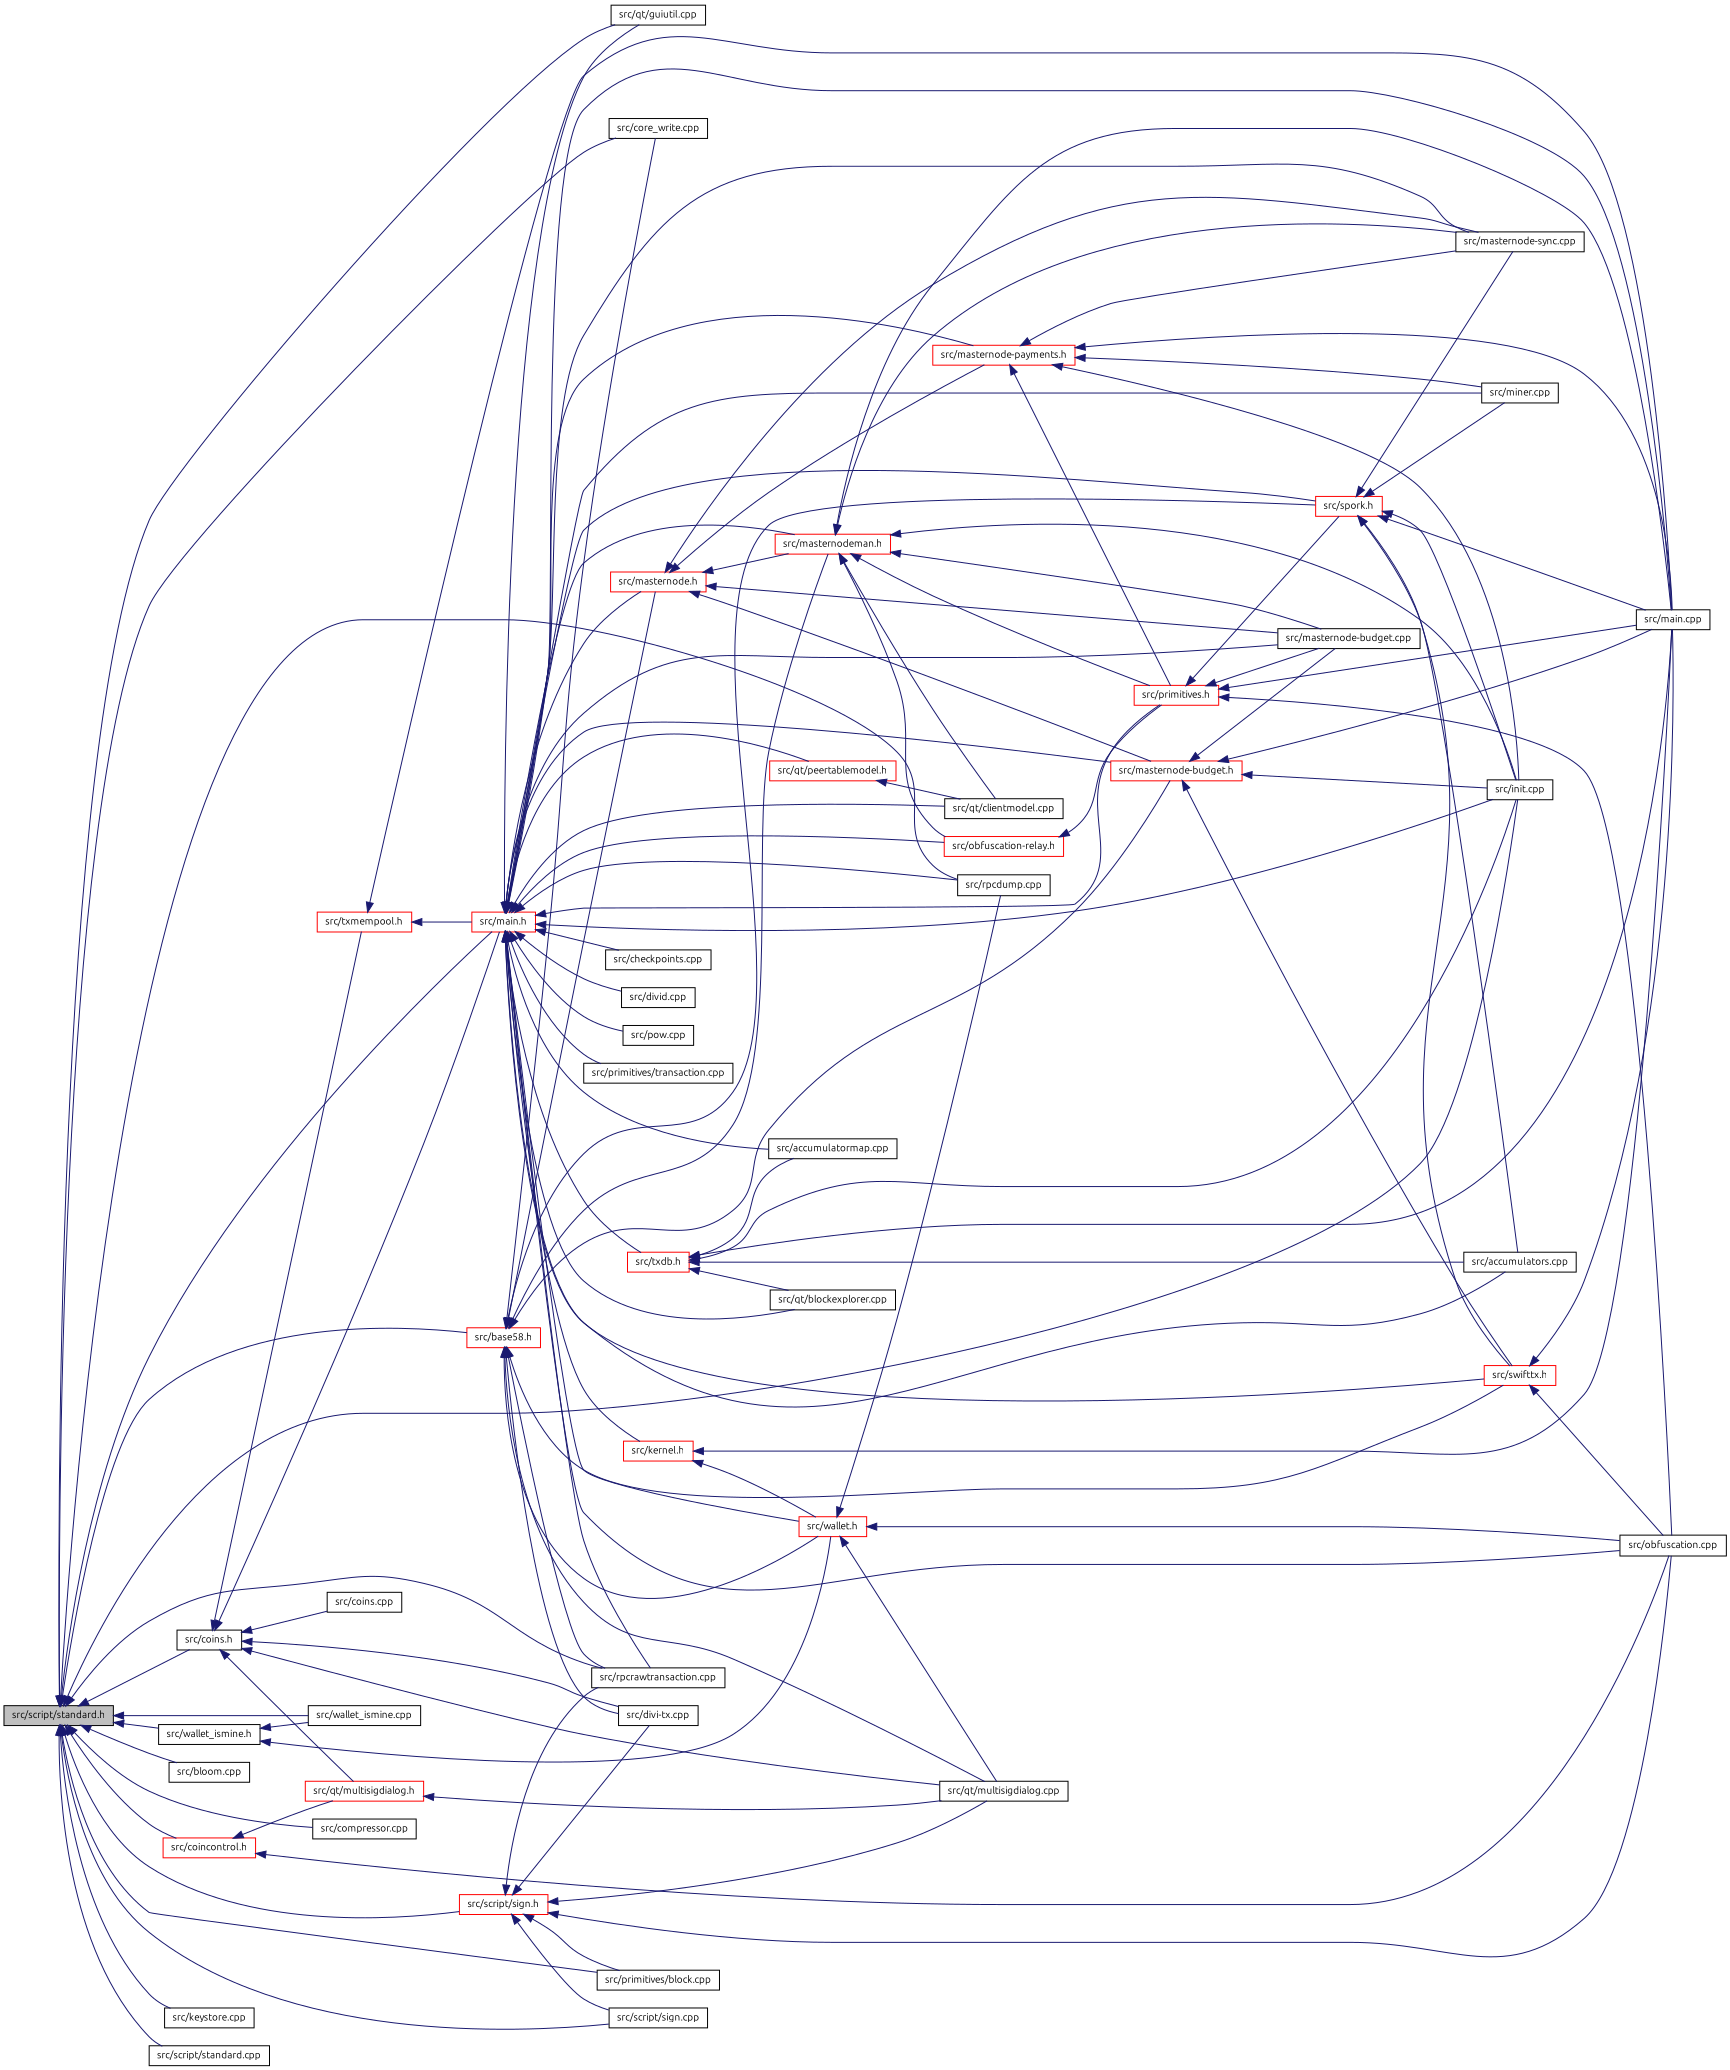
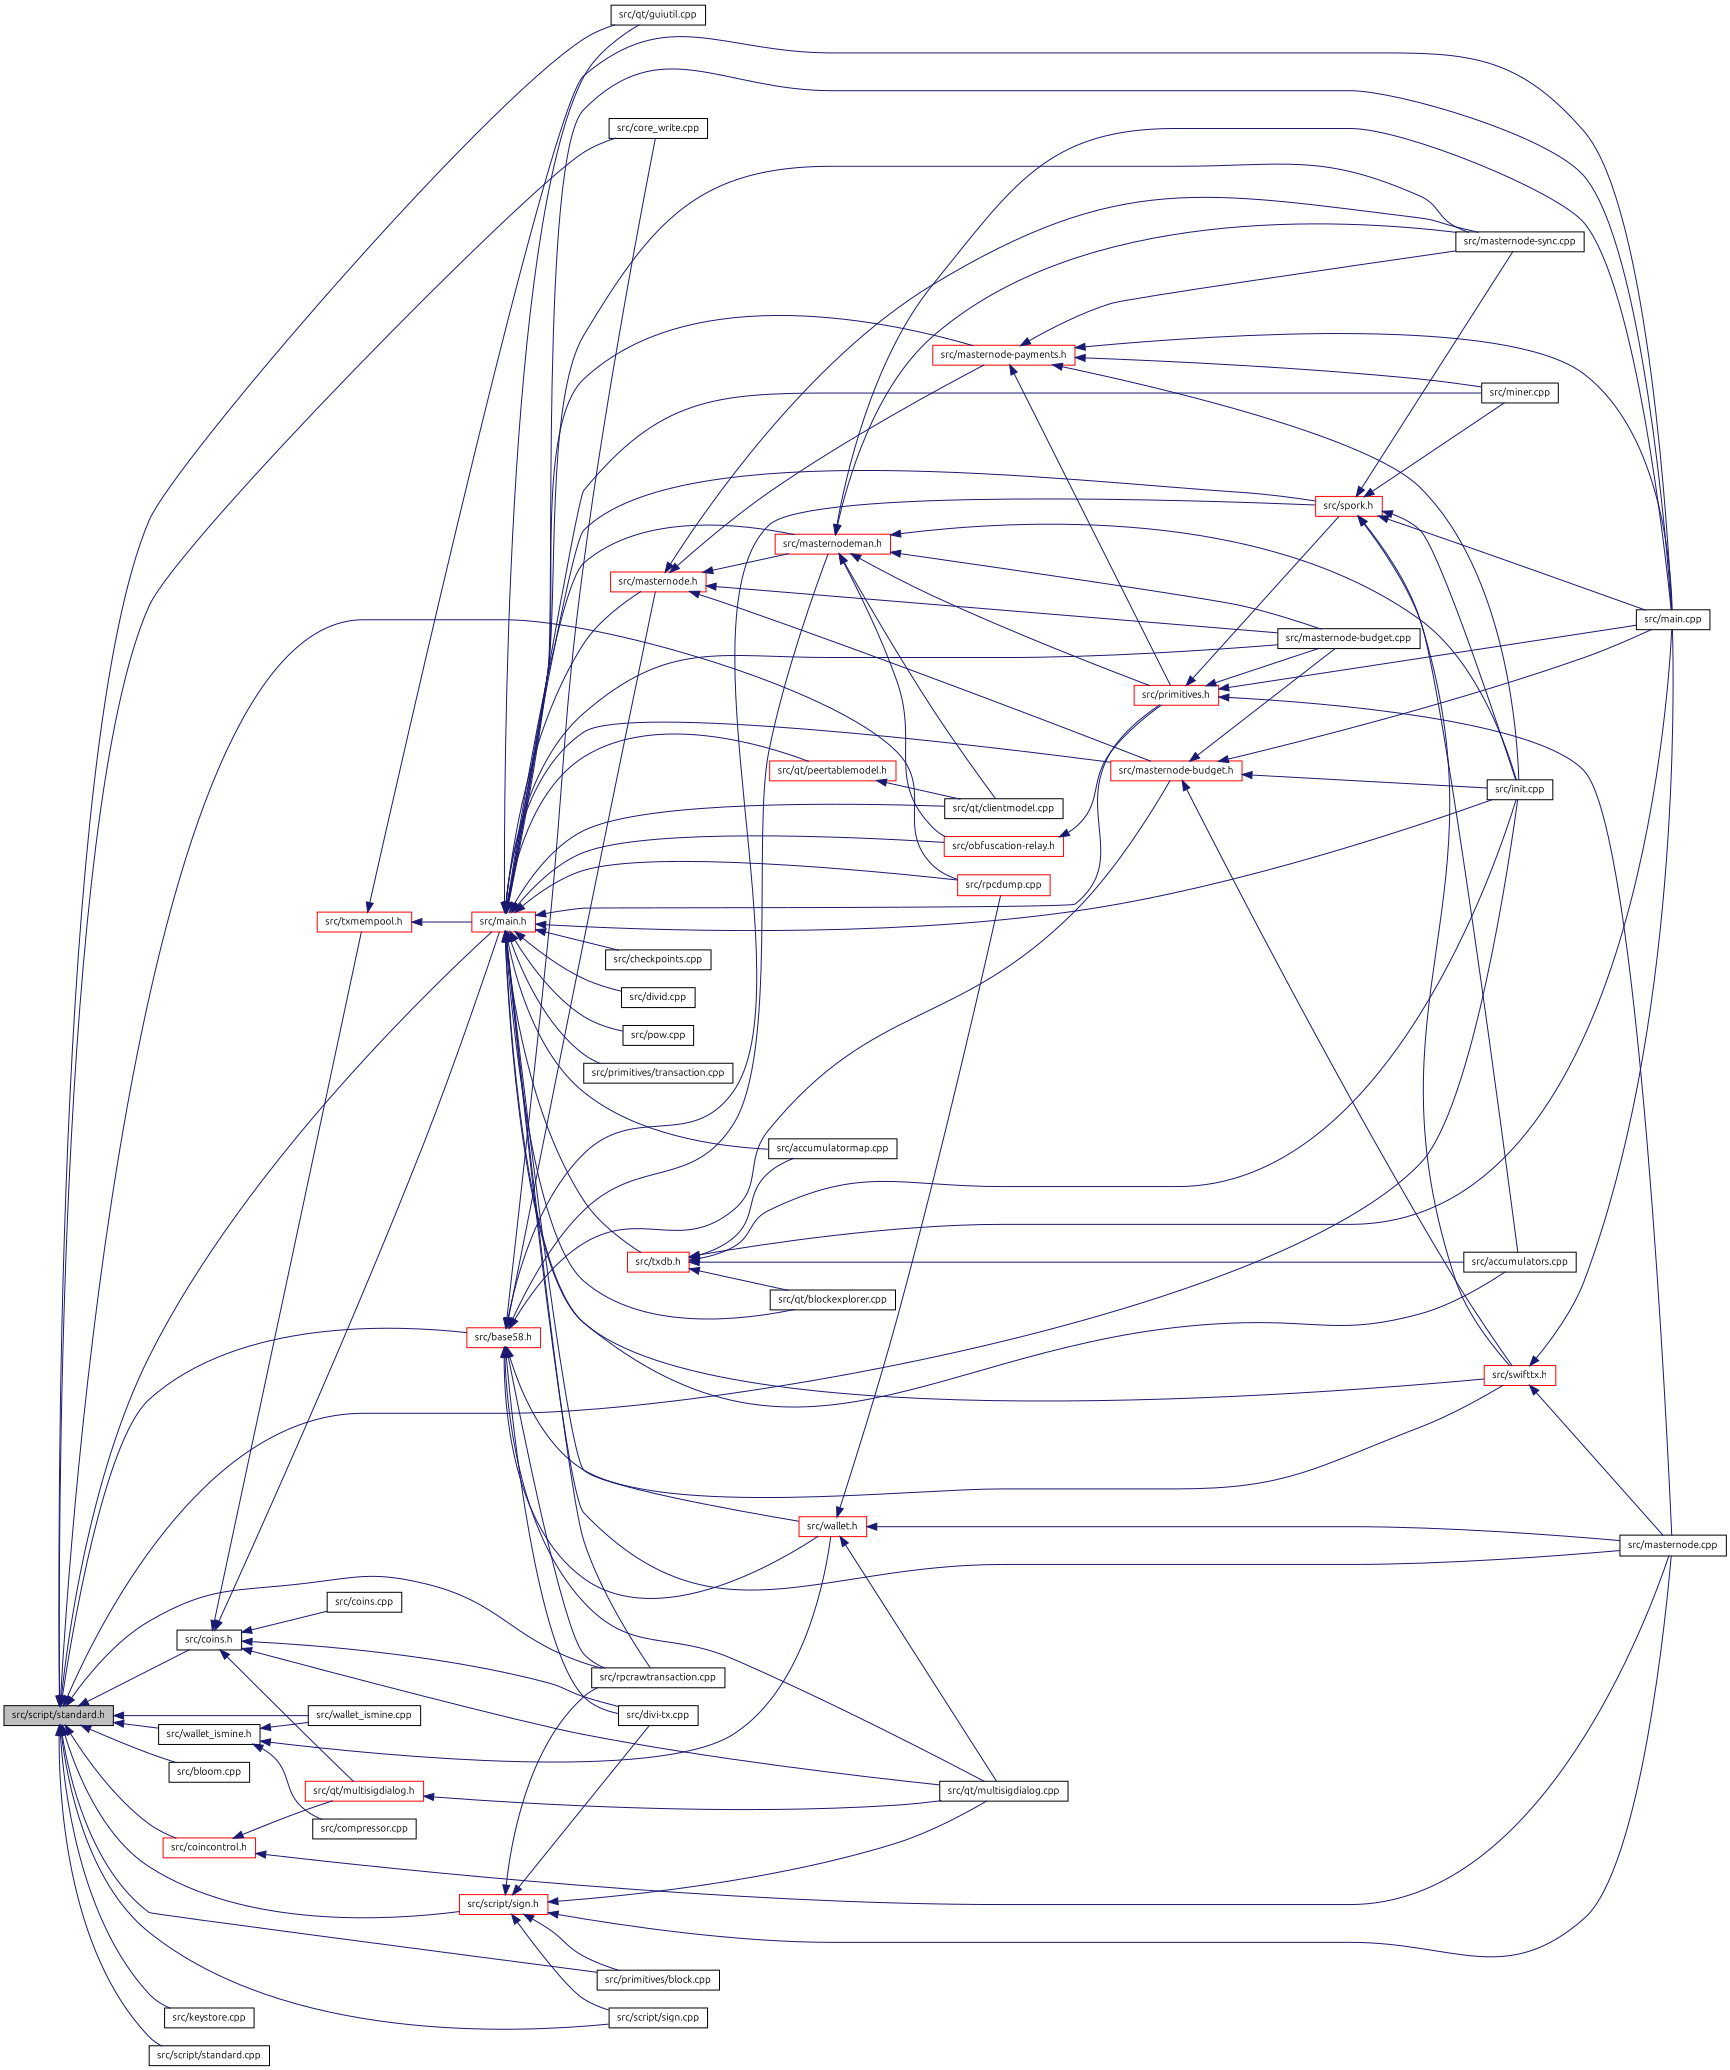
(1004, 885) -> (1004, 885)
(658, 1451) -> none
(1673, 1546) -> (1673, 1546)
(183, 1804) -> (289, 1787)
